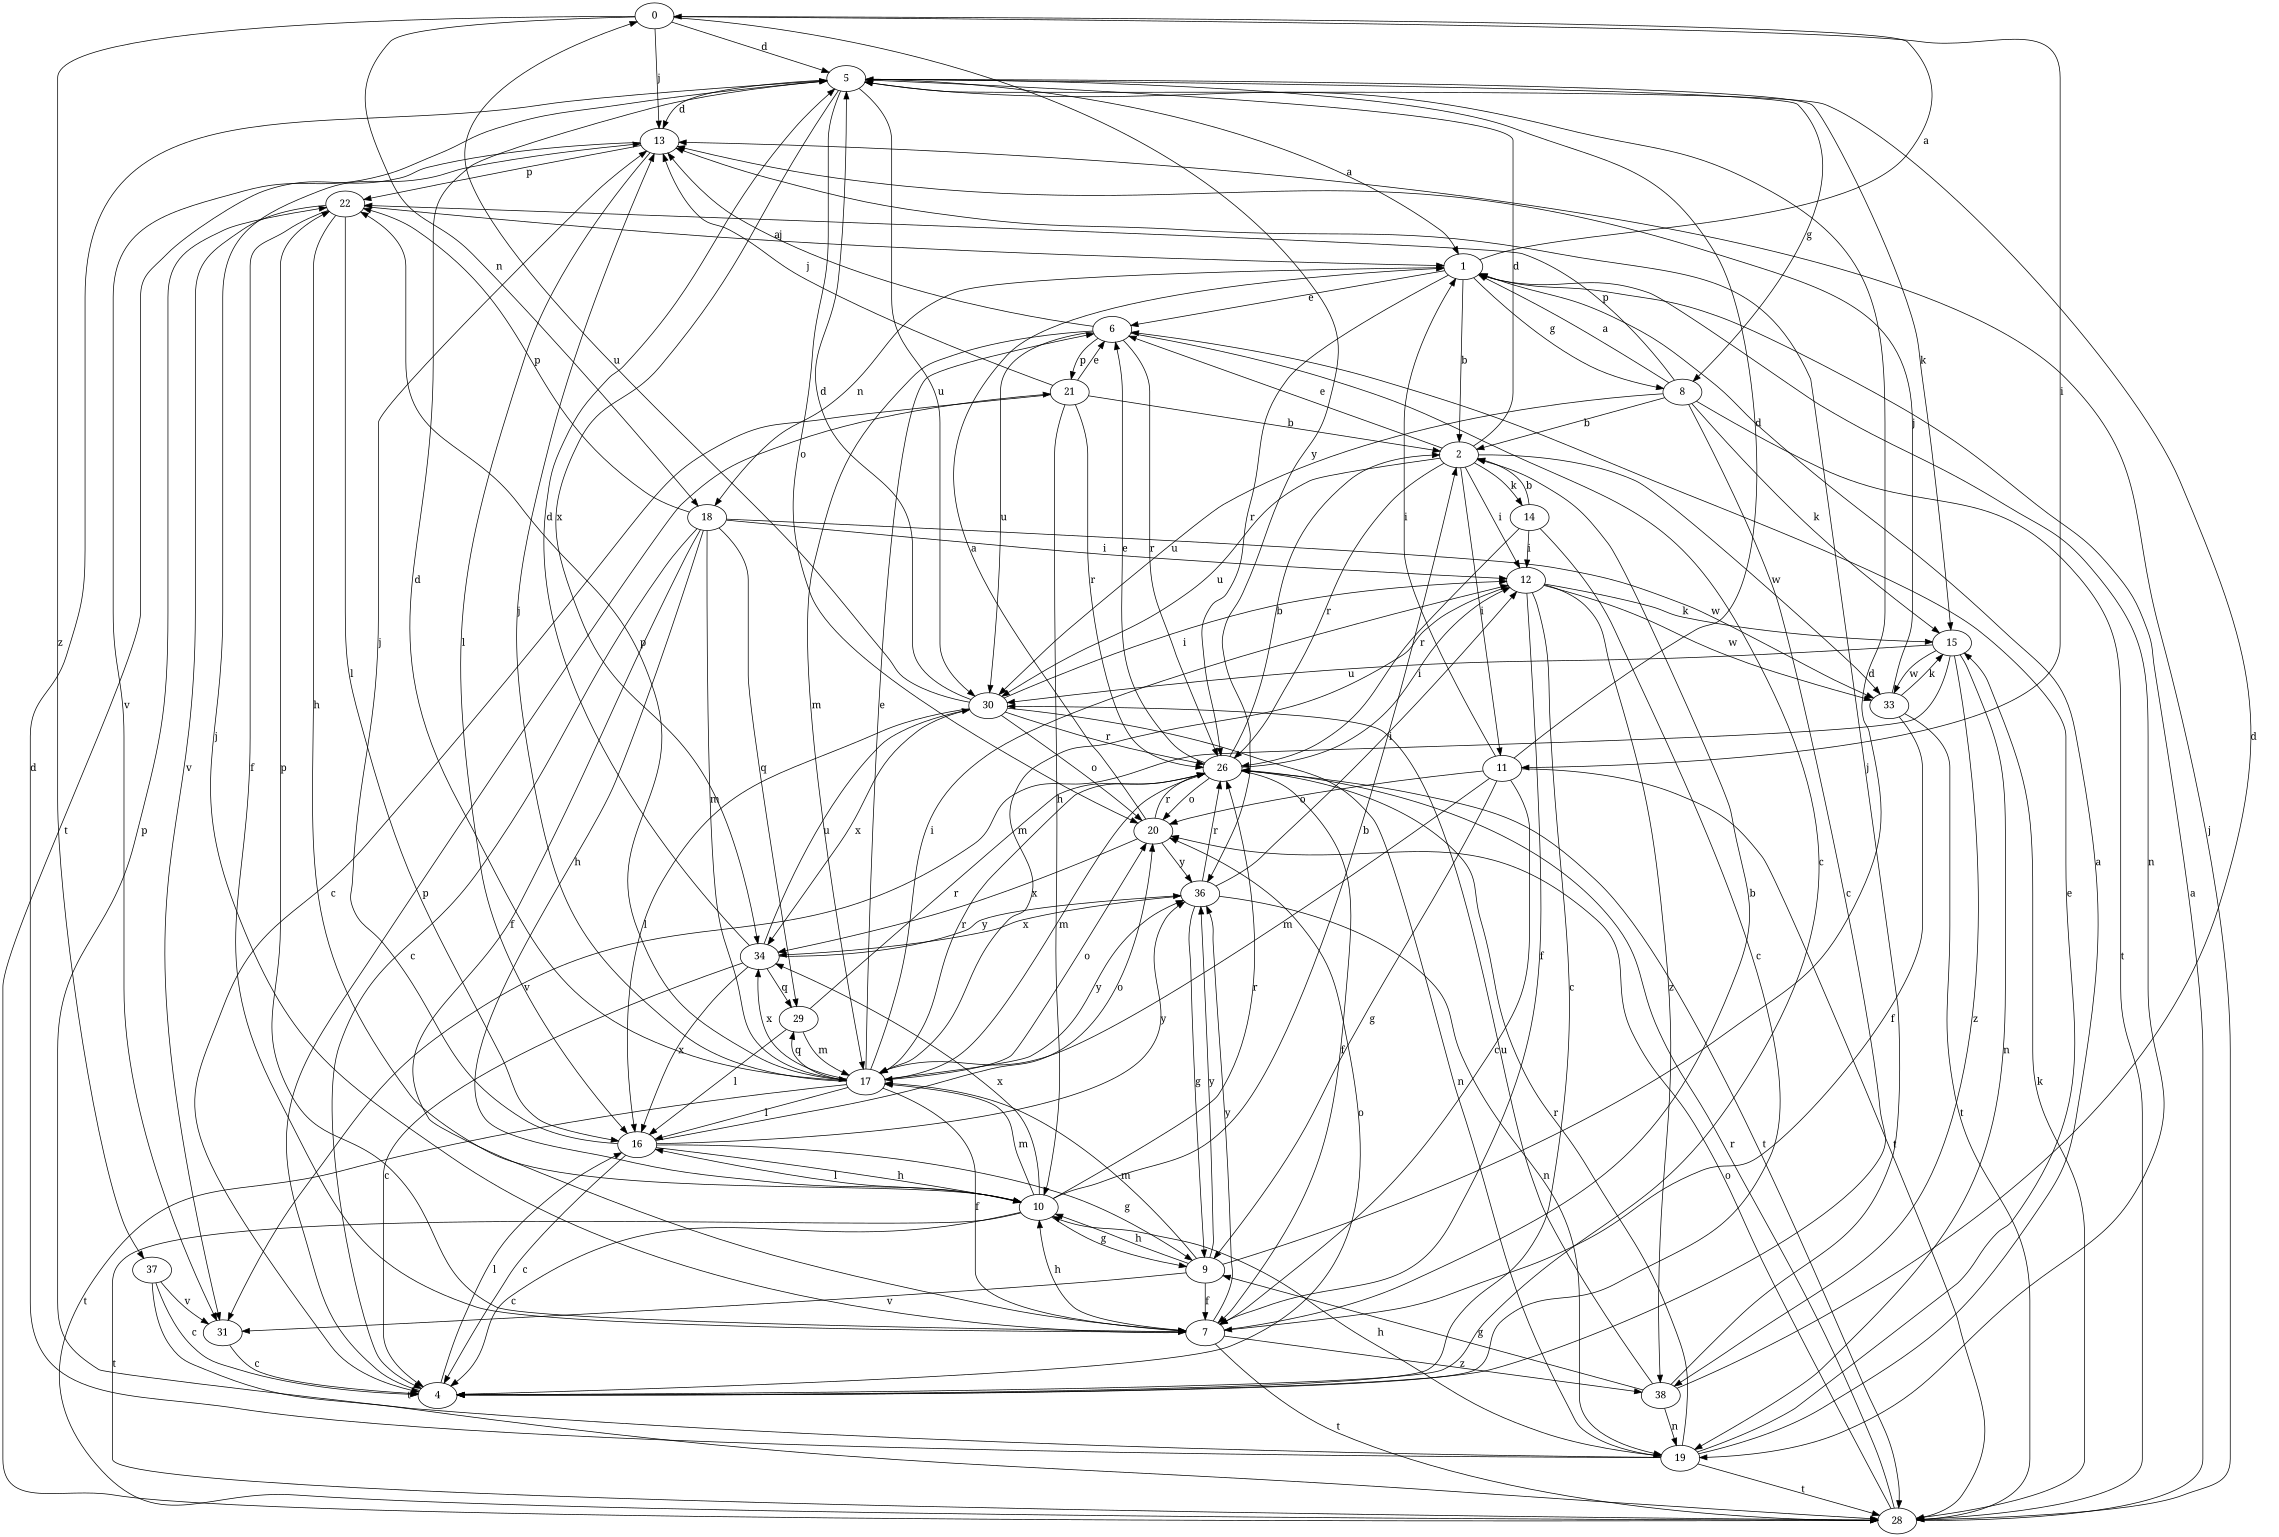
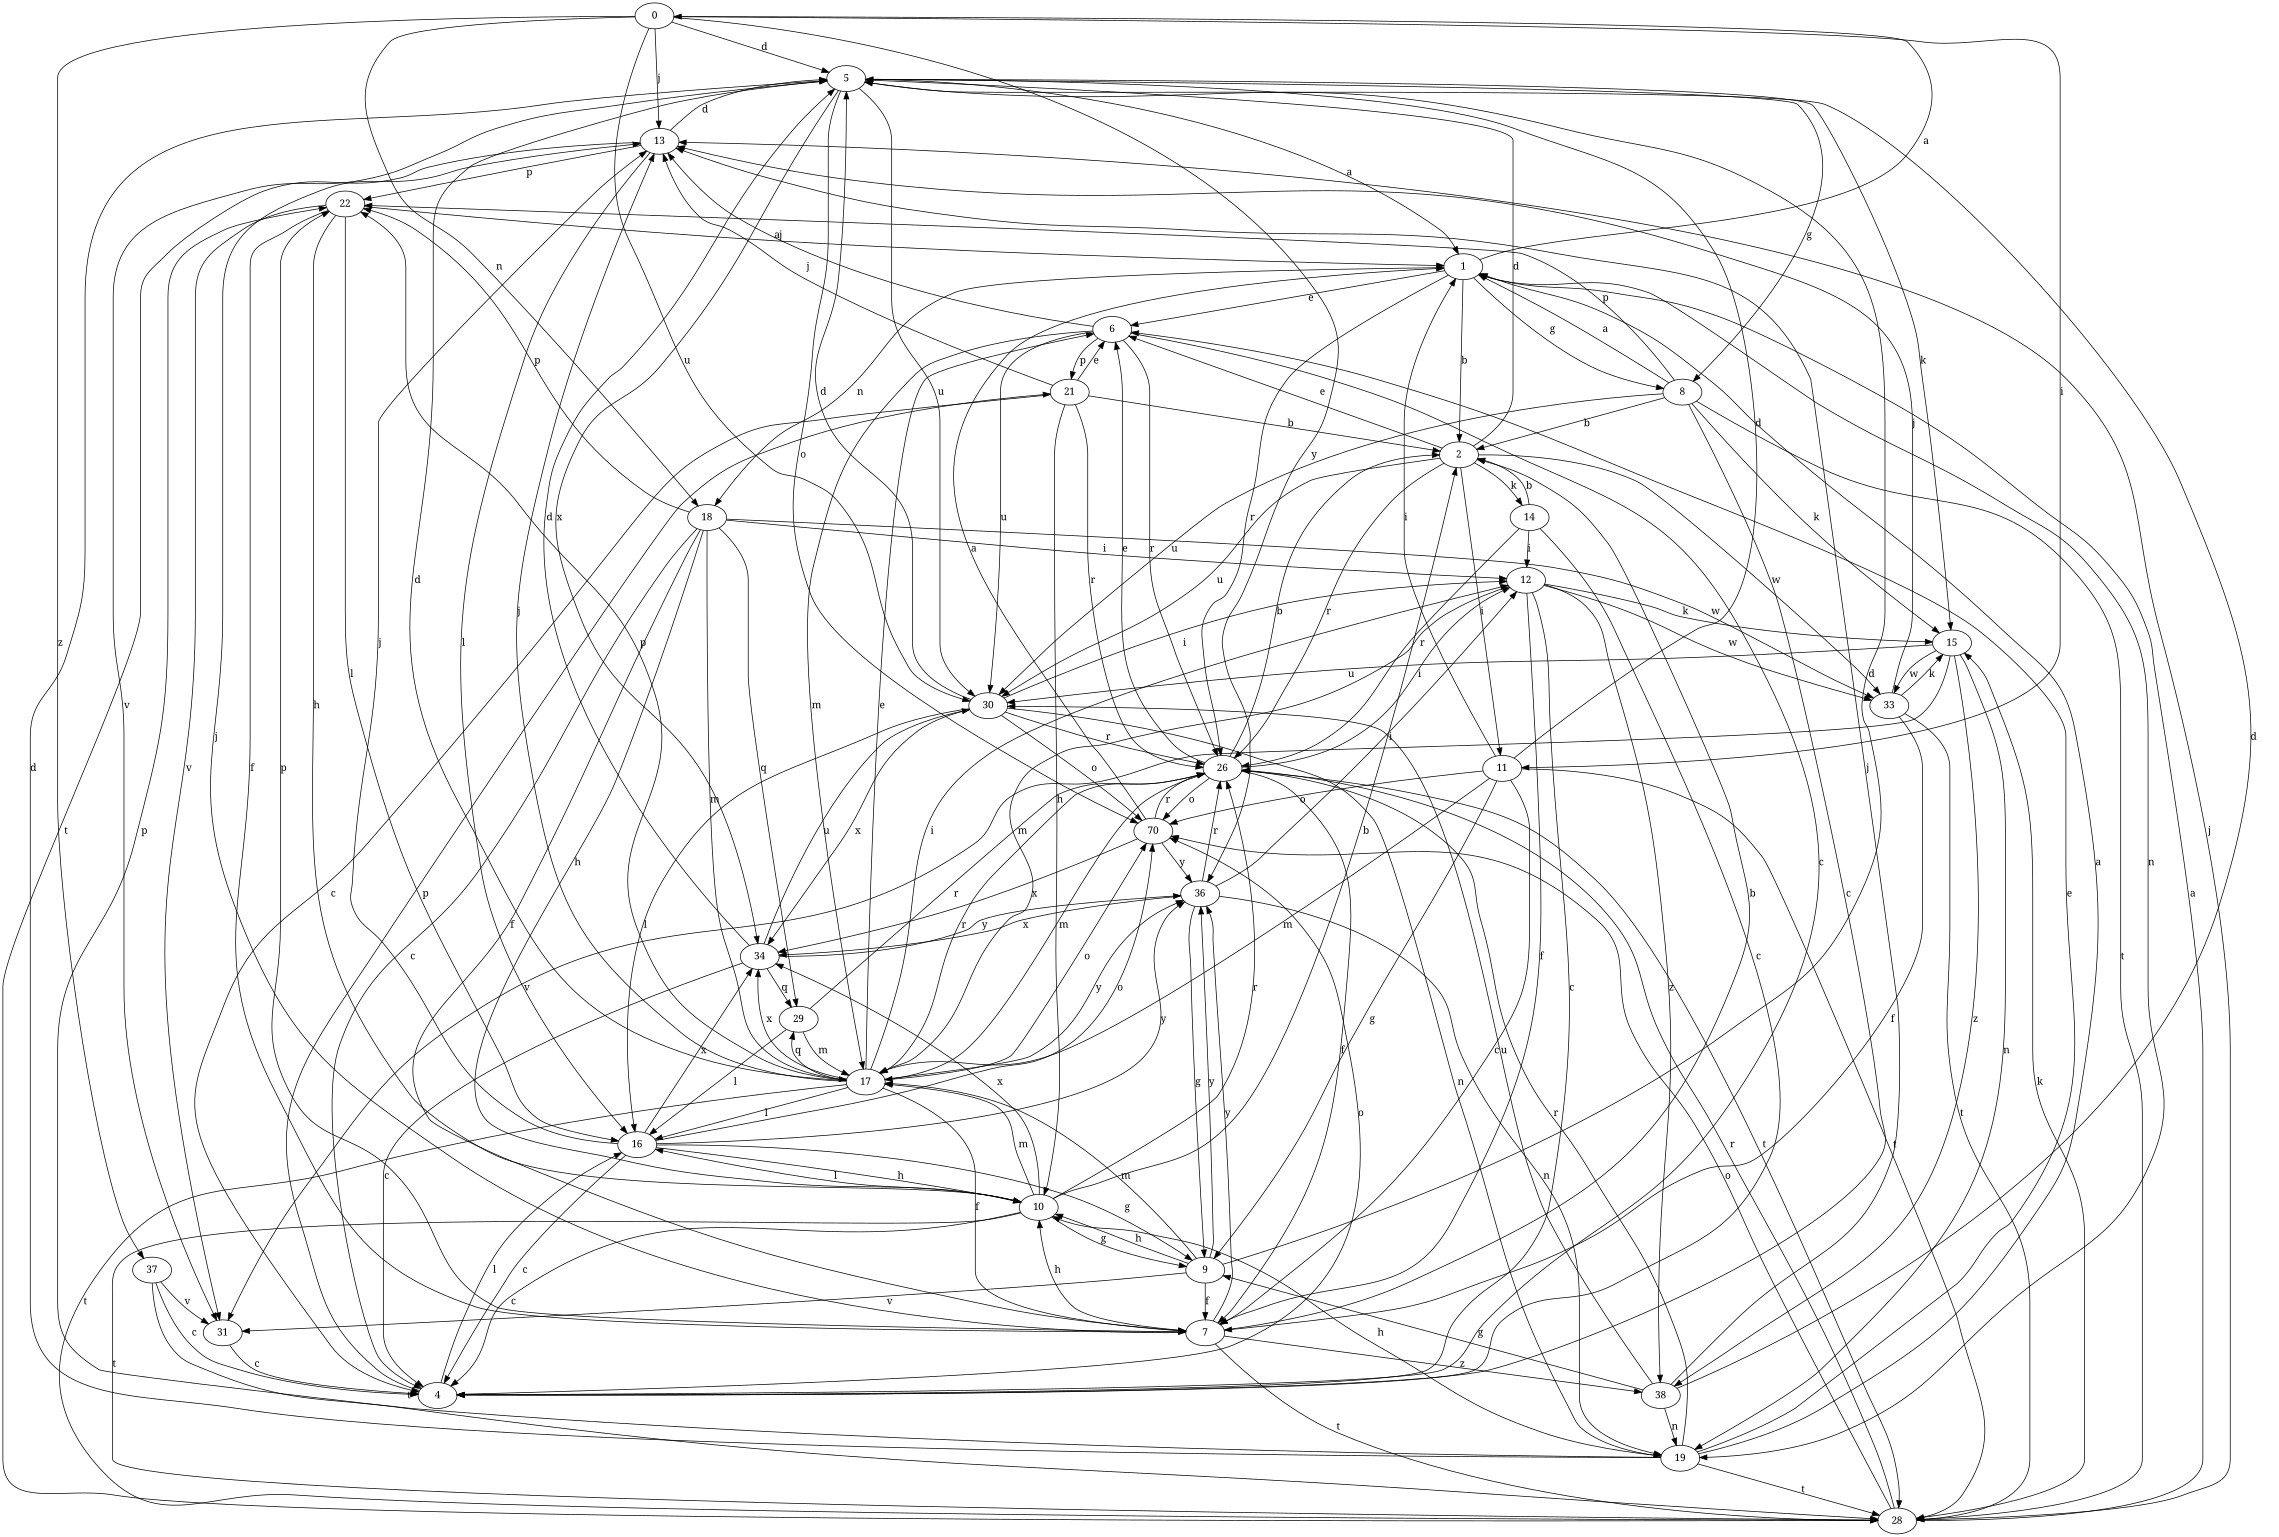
(741, 88) -> (713, 100)
(602, 352) -> (711, 409)
(1491, 514) -> none
(1153, 831) -> (1153, 831)
(681, 1042) -> (691, 1062)
